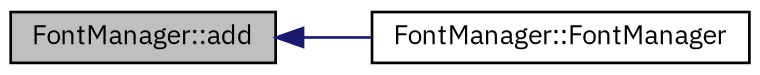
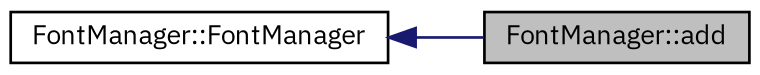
(338, 37) -> (450, 37)
